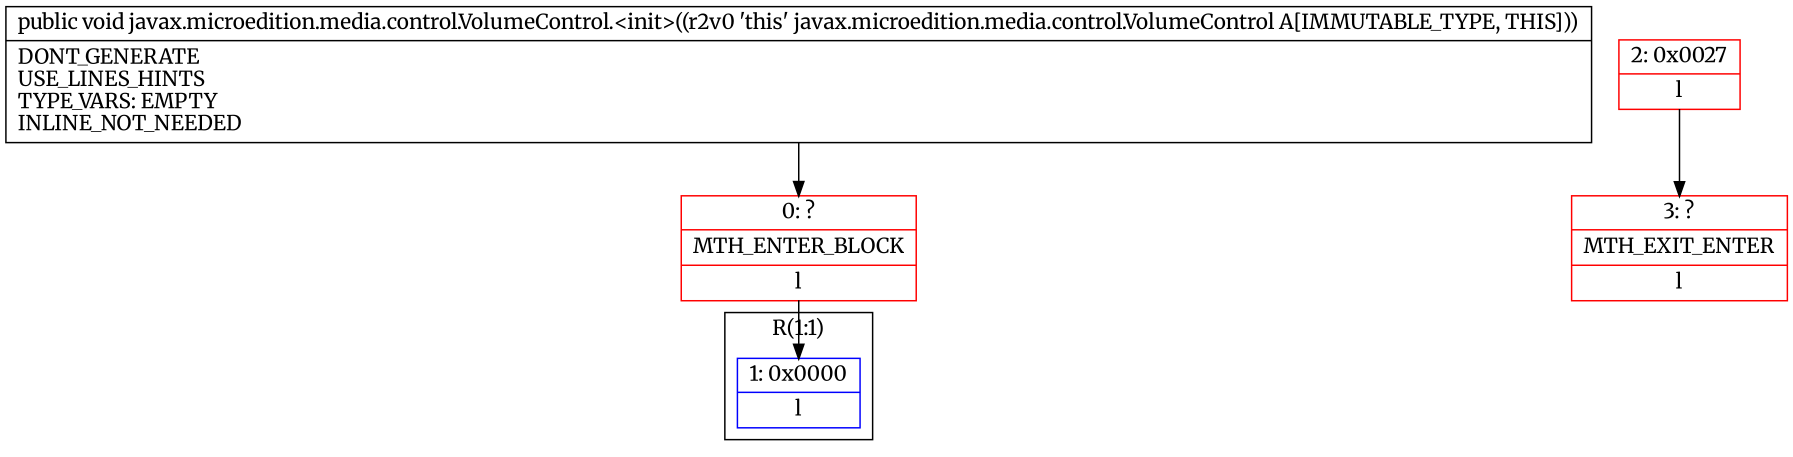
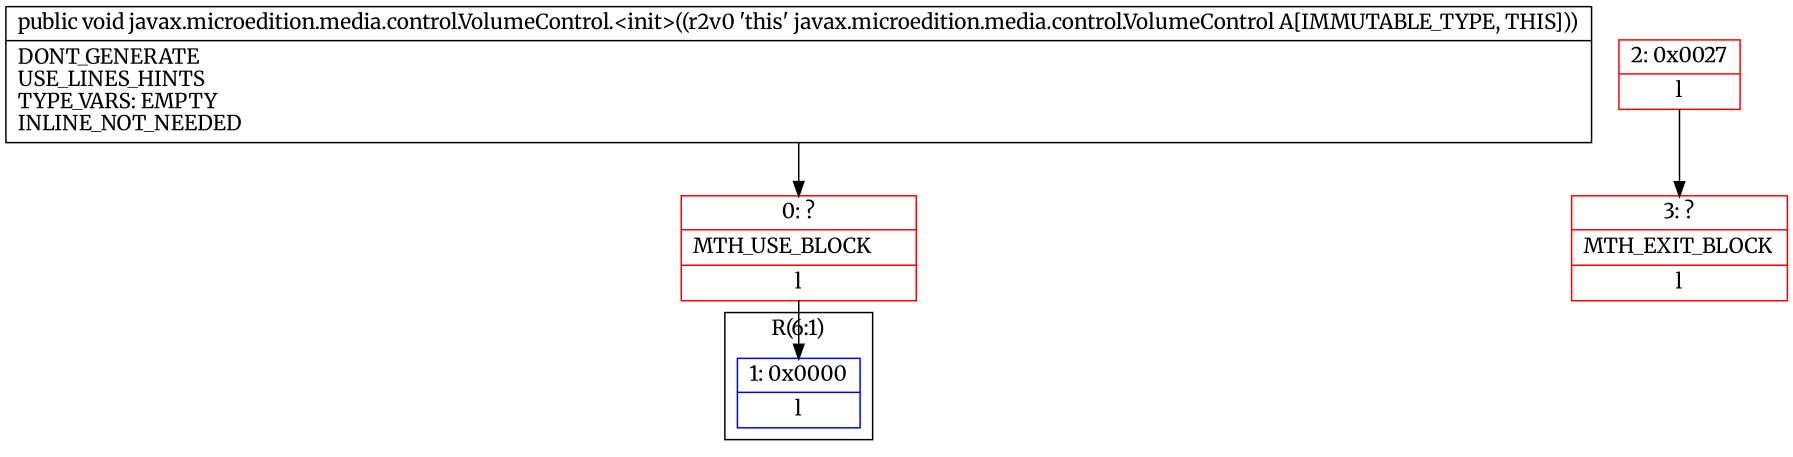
(799, 247) -> (782, 247)
(1679, 247) -> (1678, 247)
(799, 330) -> (799, 330)
